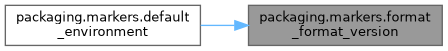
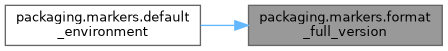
(345, 25) -> (345, 25)
